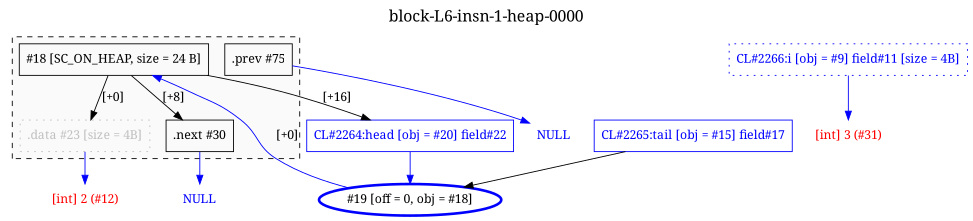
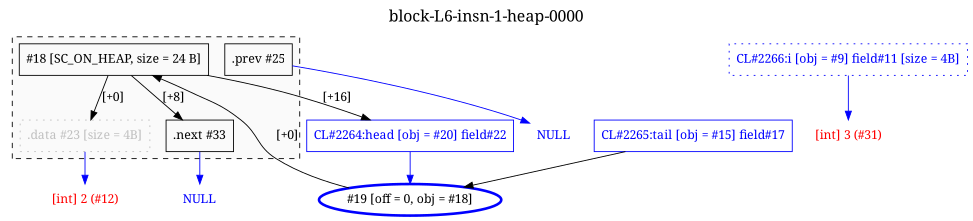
(259, 60) -> (259, 60)
(255, 135) -> (255, 135)
(200, 136) -> (200, 136)
